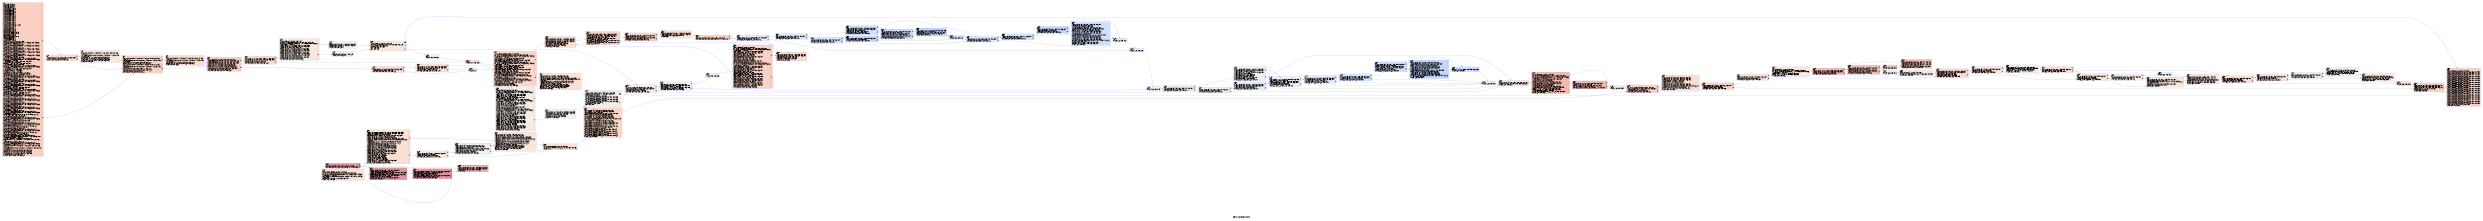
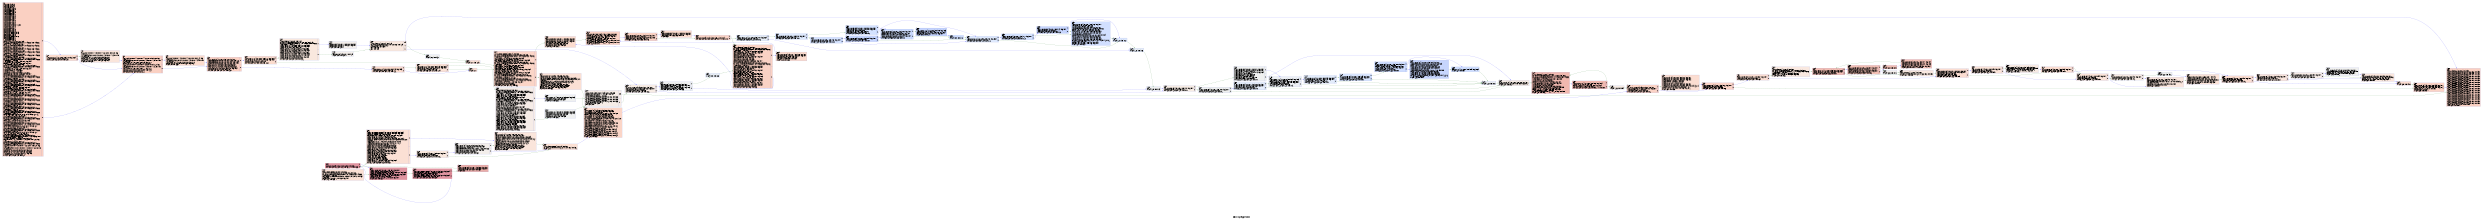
none -> (560, 98)
